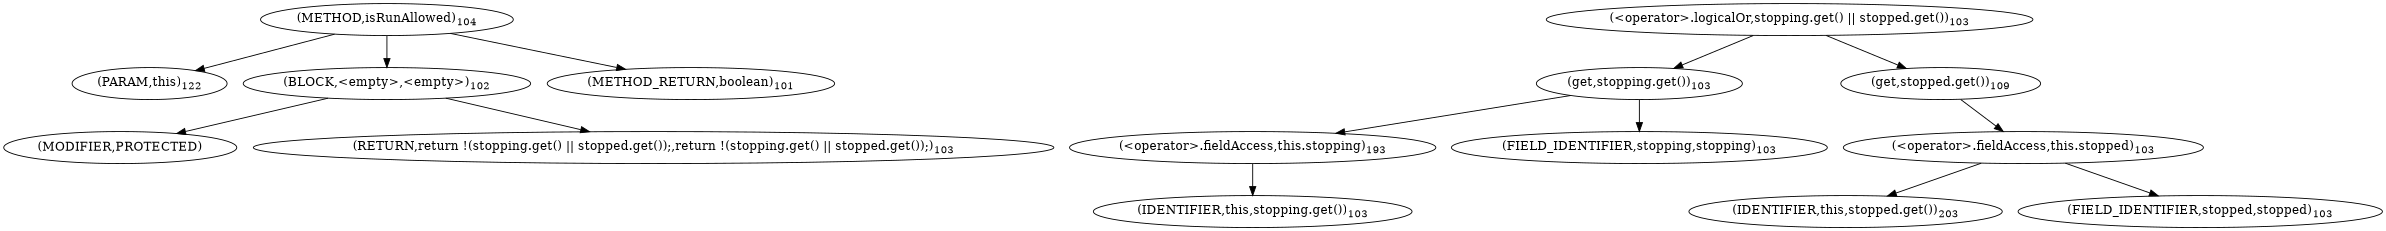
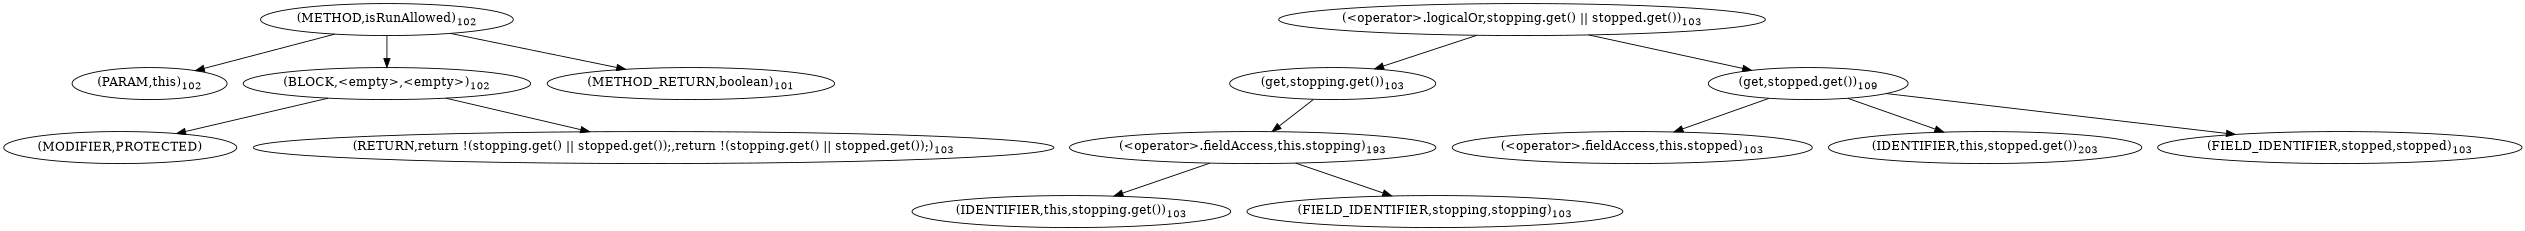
(467, 18) -> (467, 18)
(192, 82) -> (192, 82)
(1639, 111) -> (1339, 178)
(1939, 178) -> (1891, 114)
(2108, 178) -> (2056, 113)
